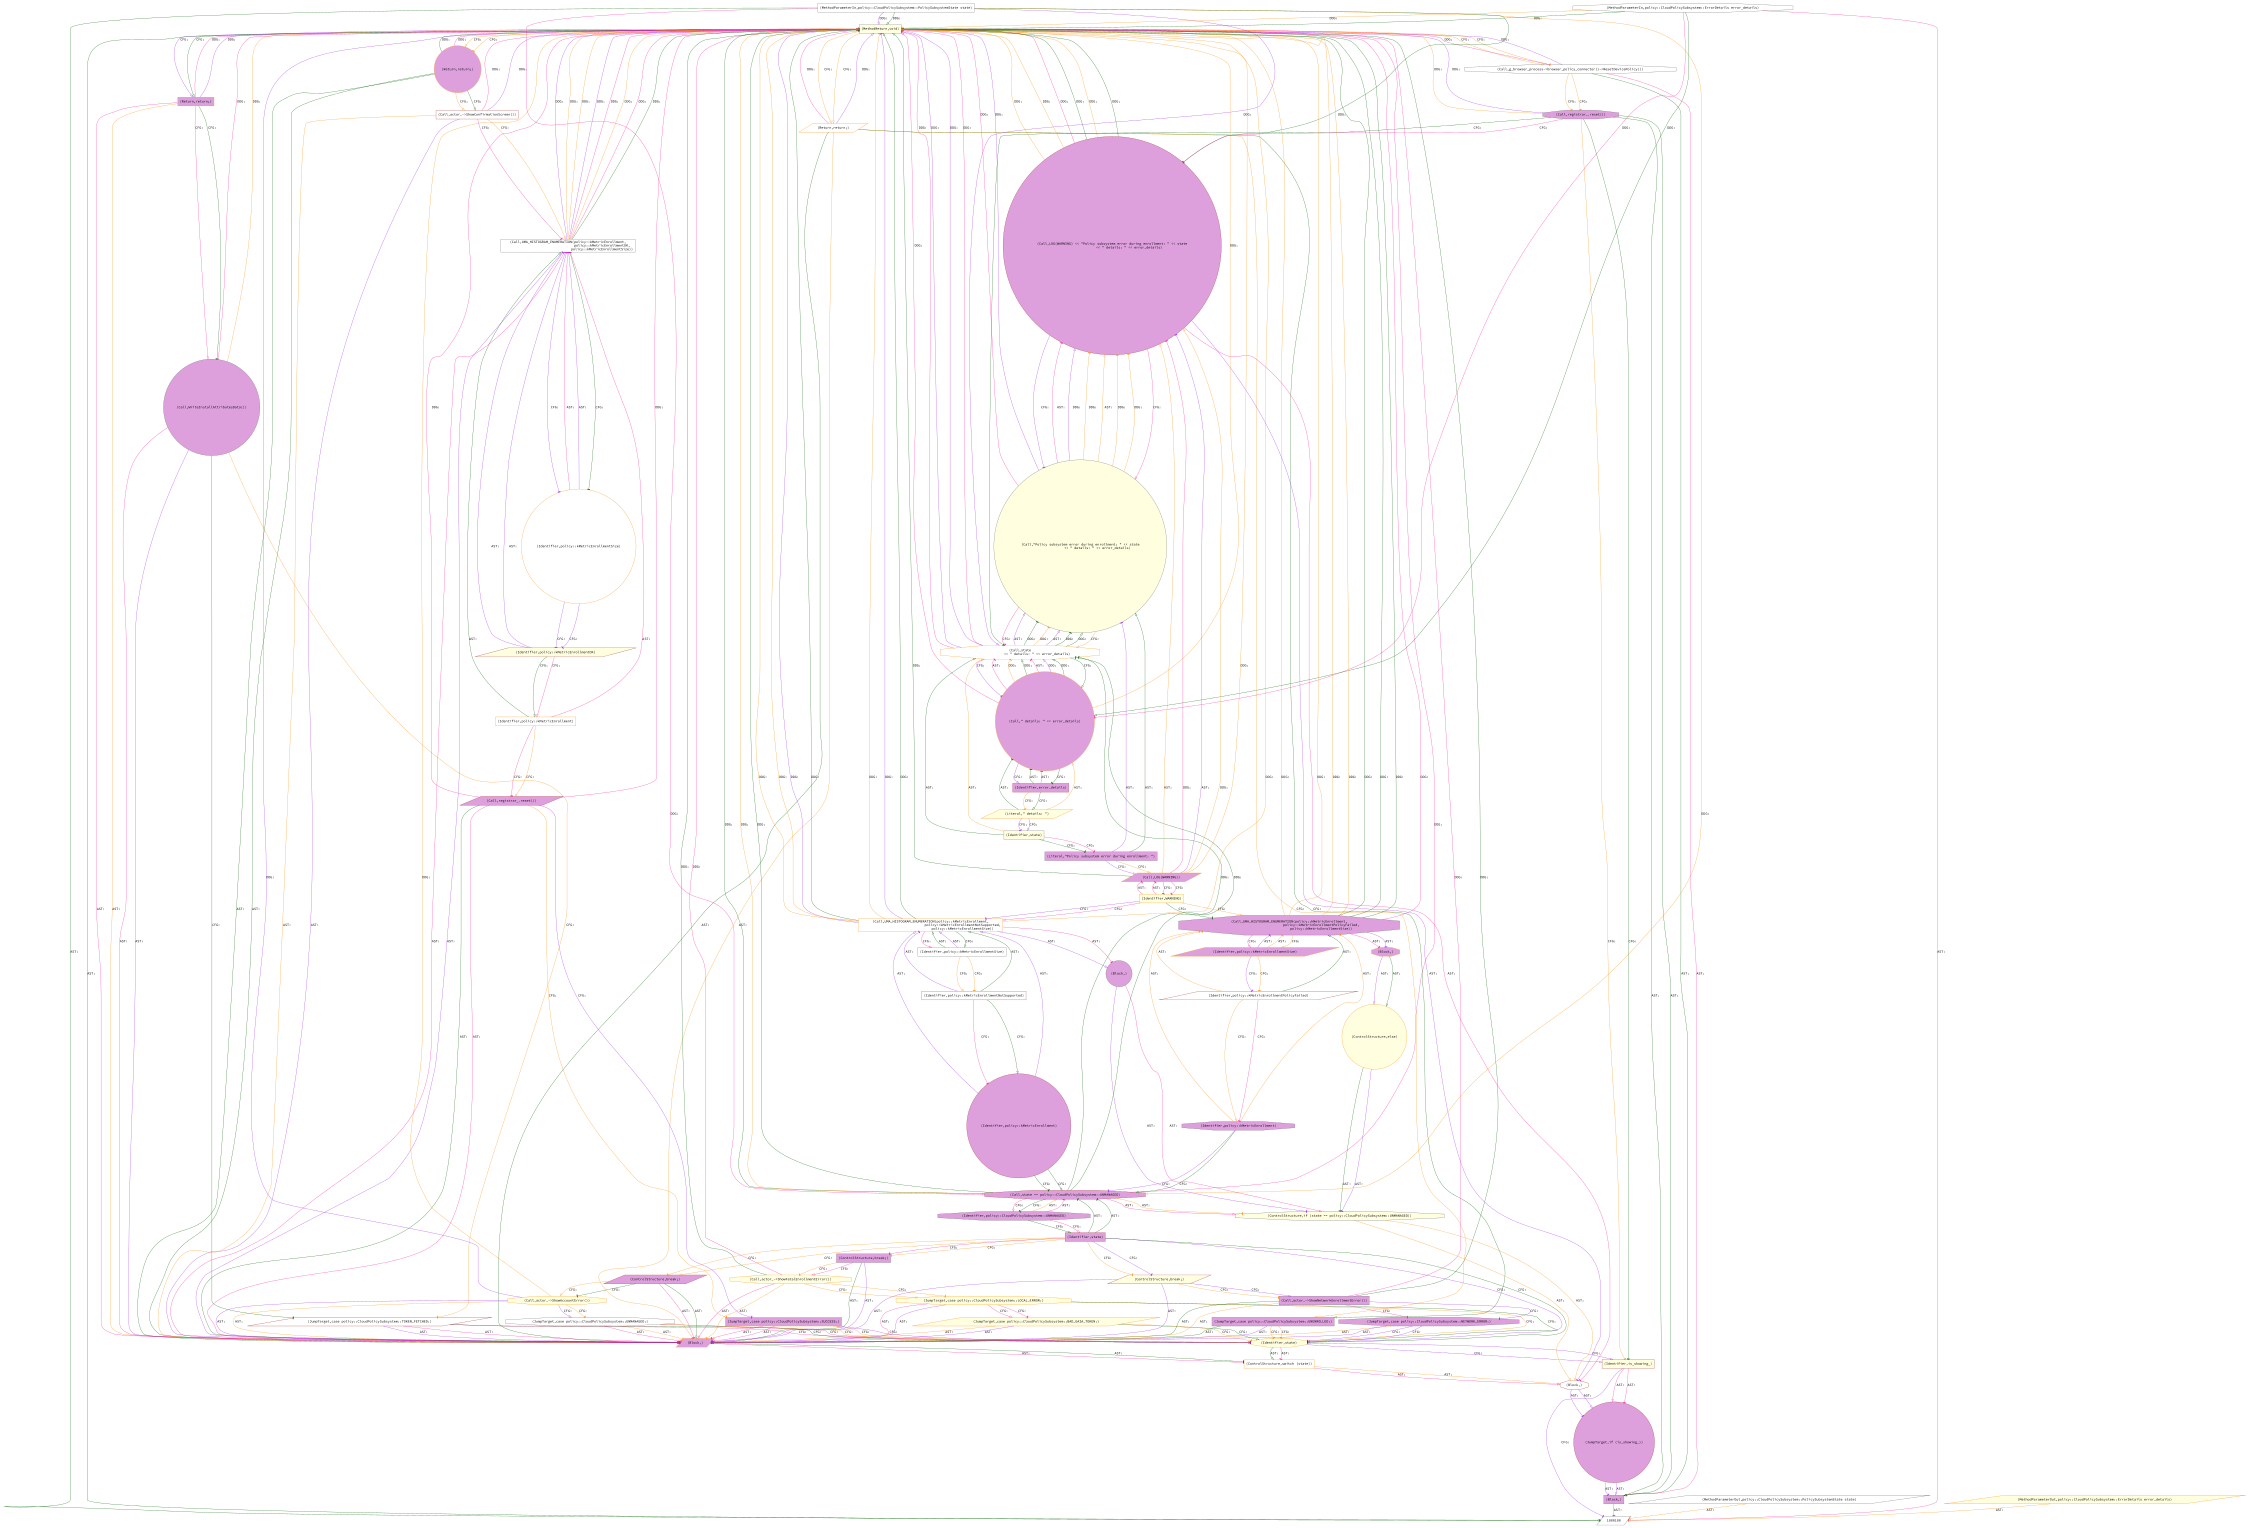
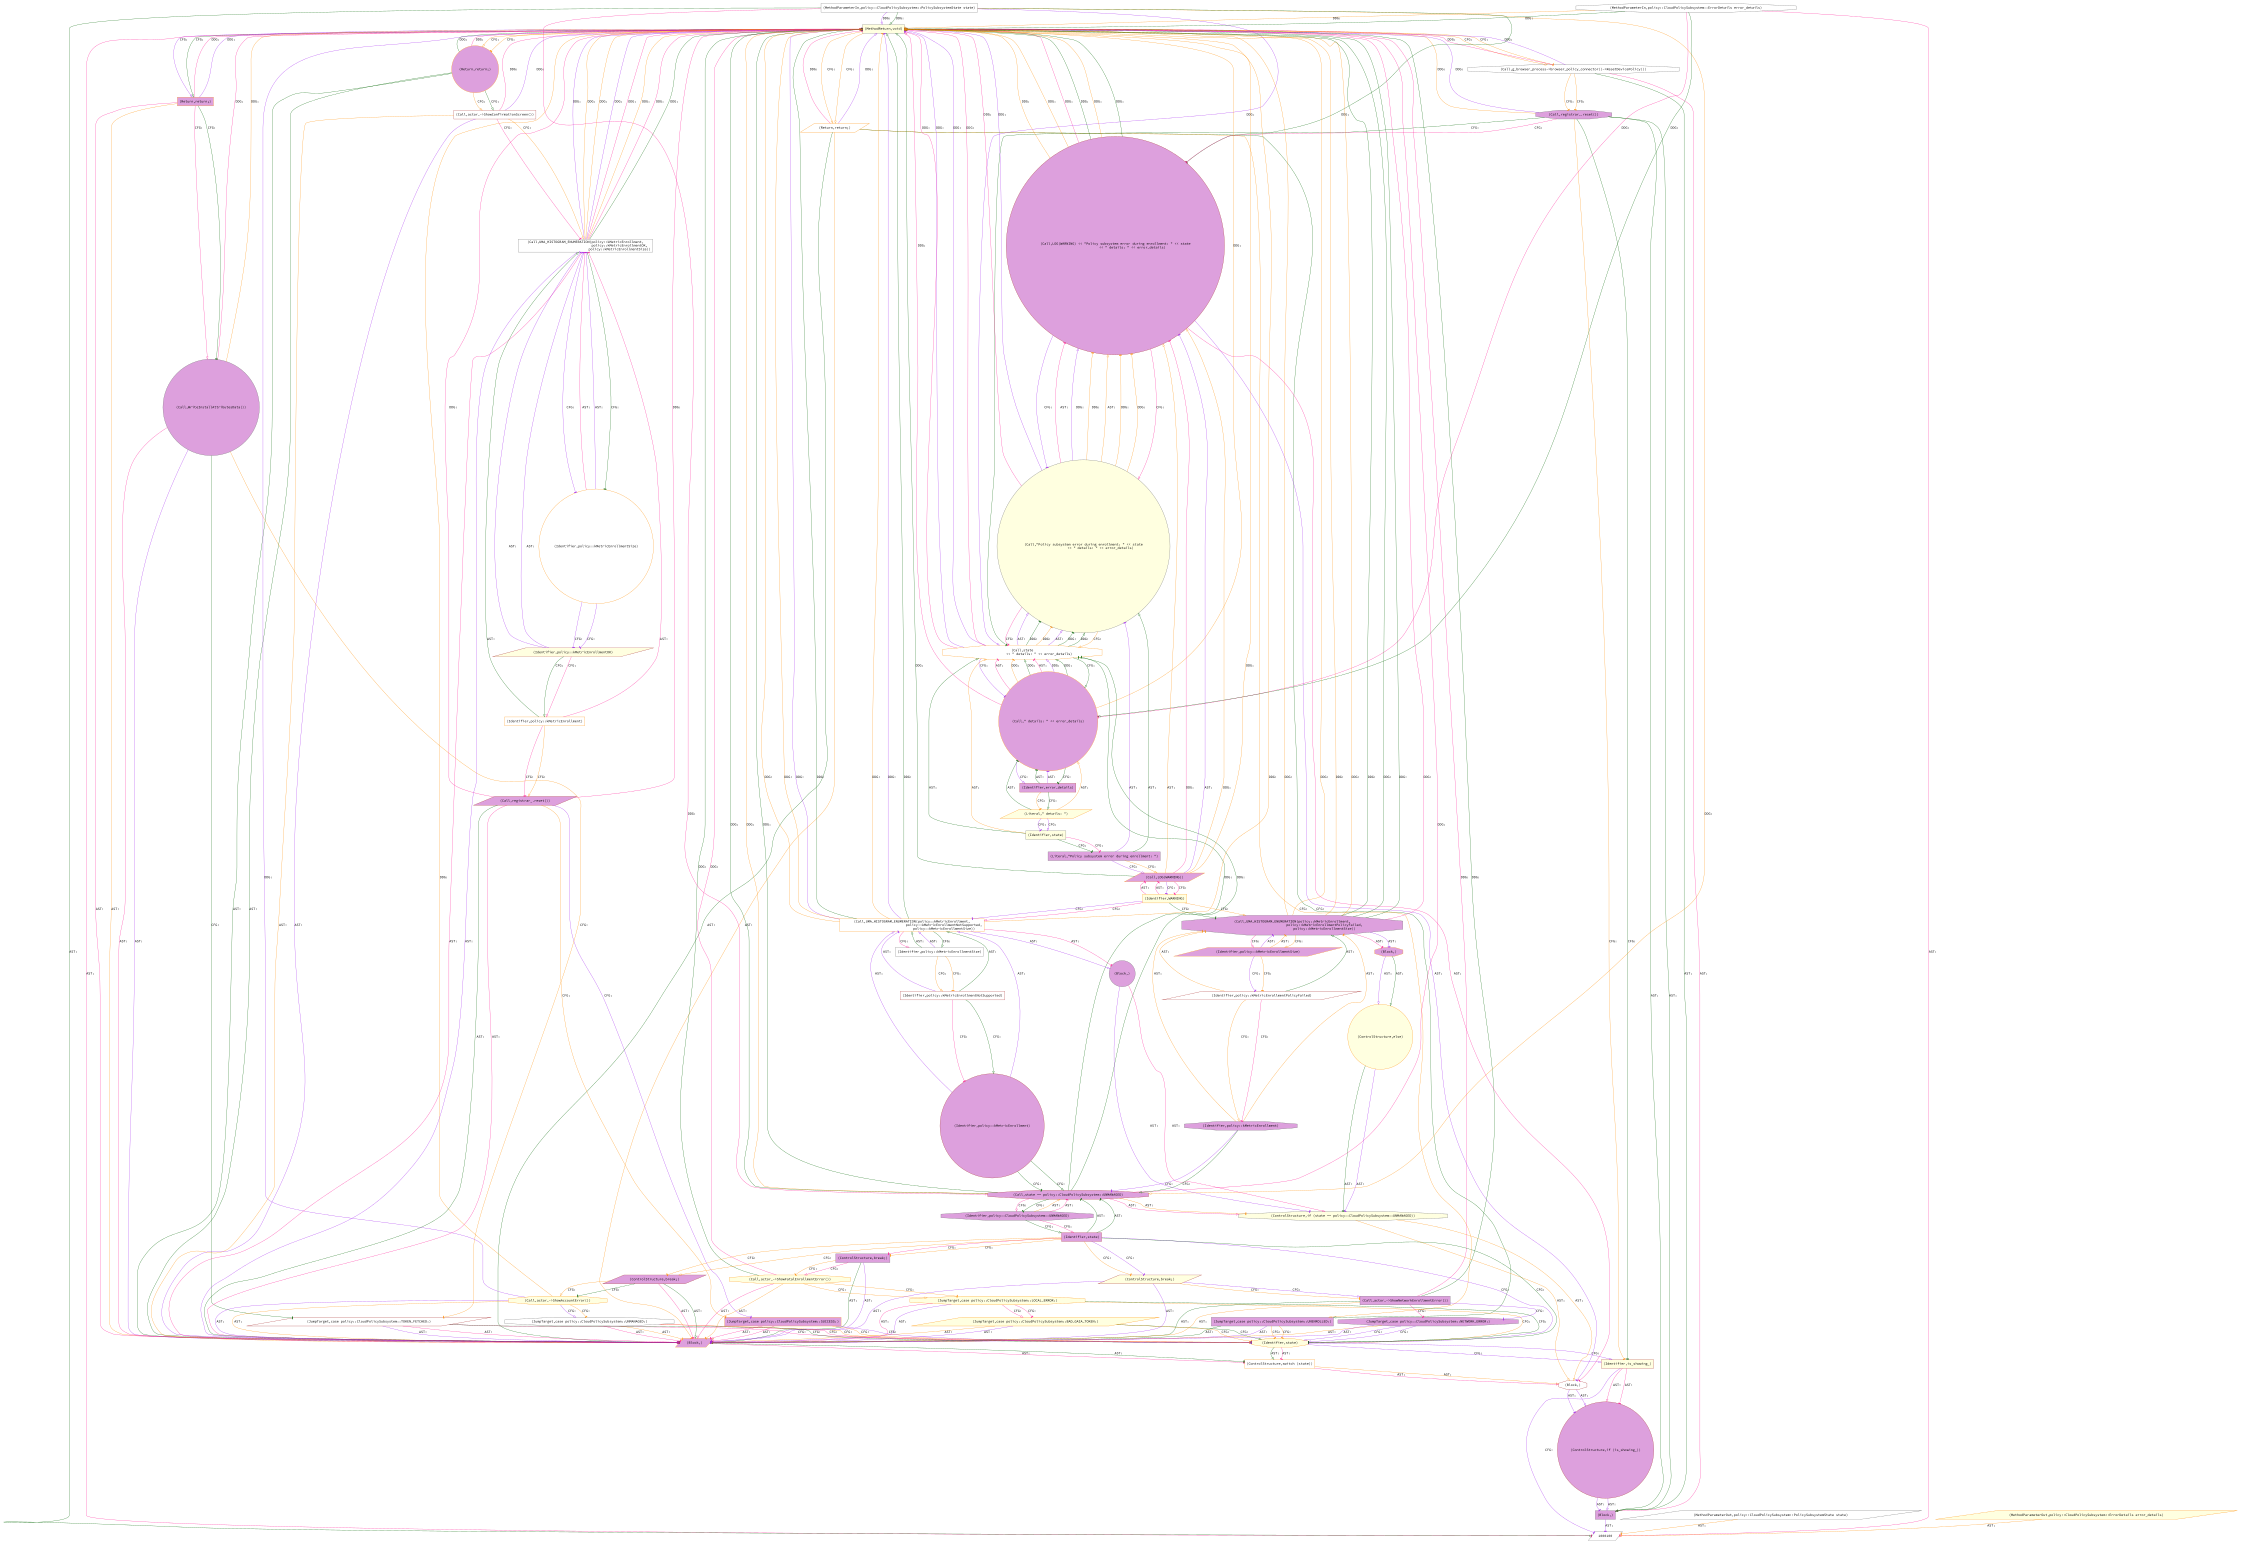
(87, 1146) -> (86, 1148)
(1614, 1442) -> (1606, 1450)
